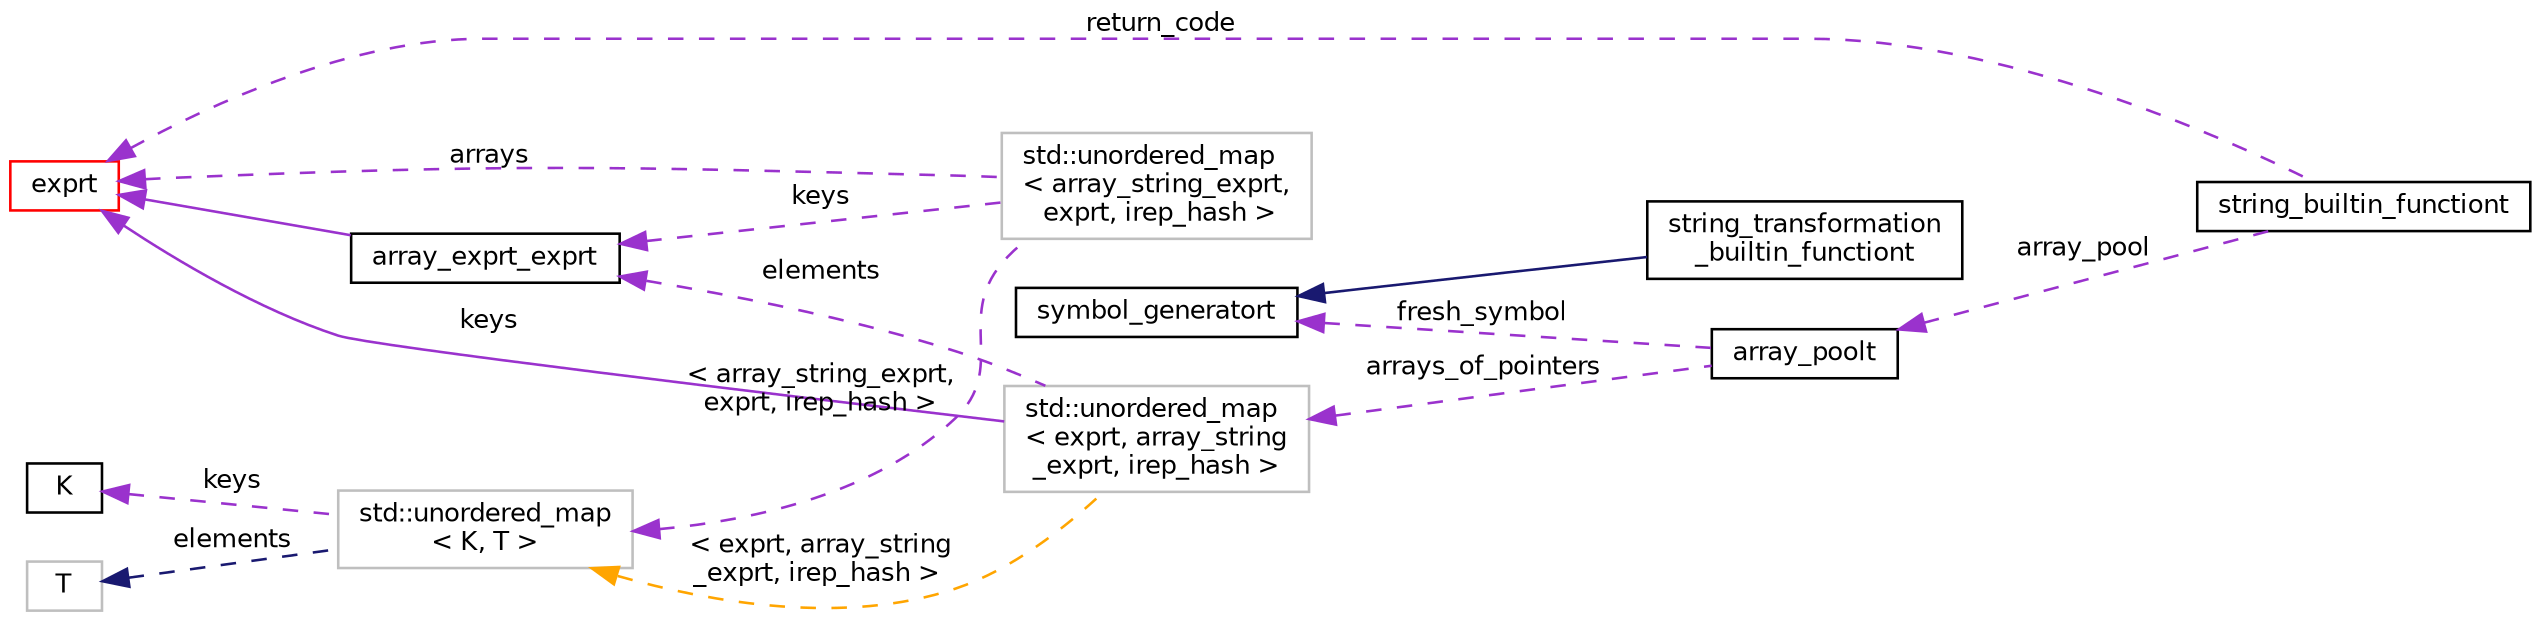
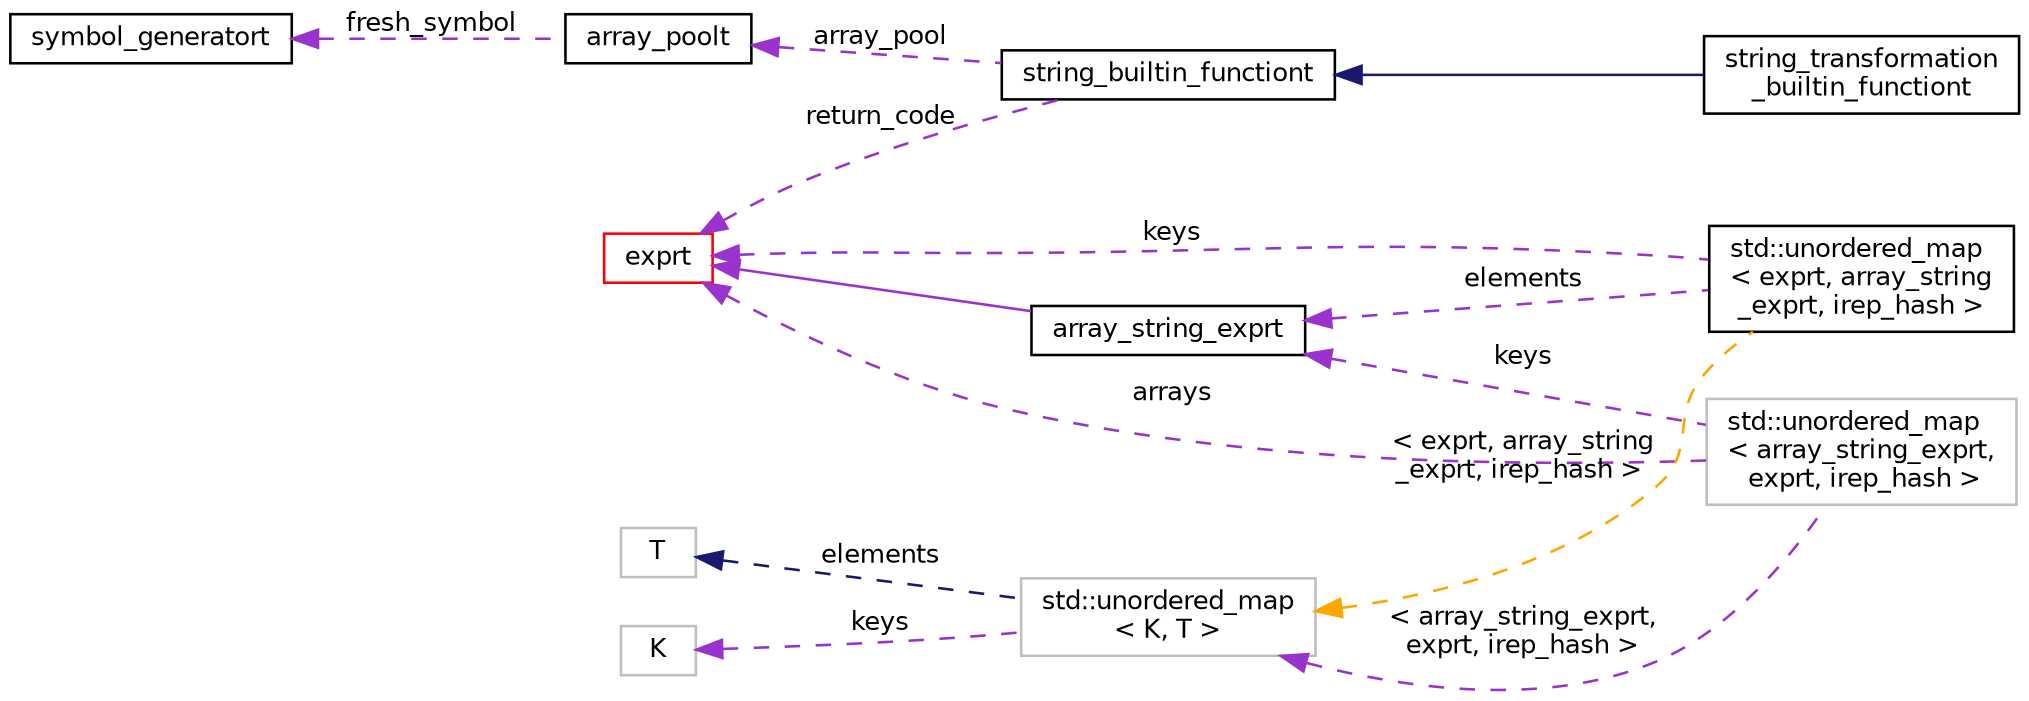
(485, 258) -> (1168, 330)
(1486, 275) -> (1533, 75)
(551, 366) -> (1224, 249)
(1524, 391) -> none
(1157, 439) -> (1862, 279)
(65, 488) -> (658, 651)
